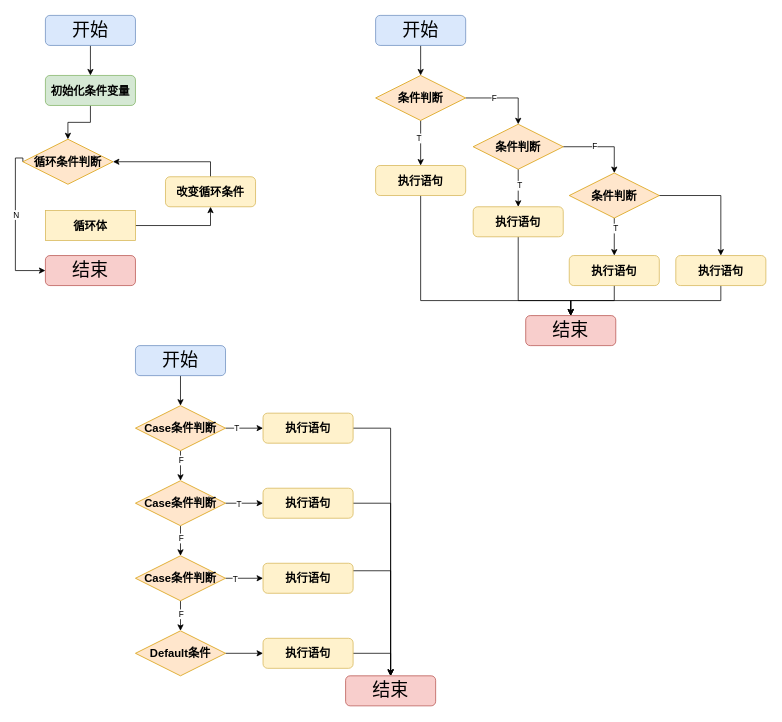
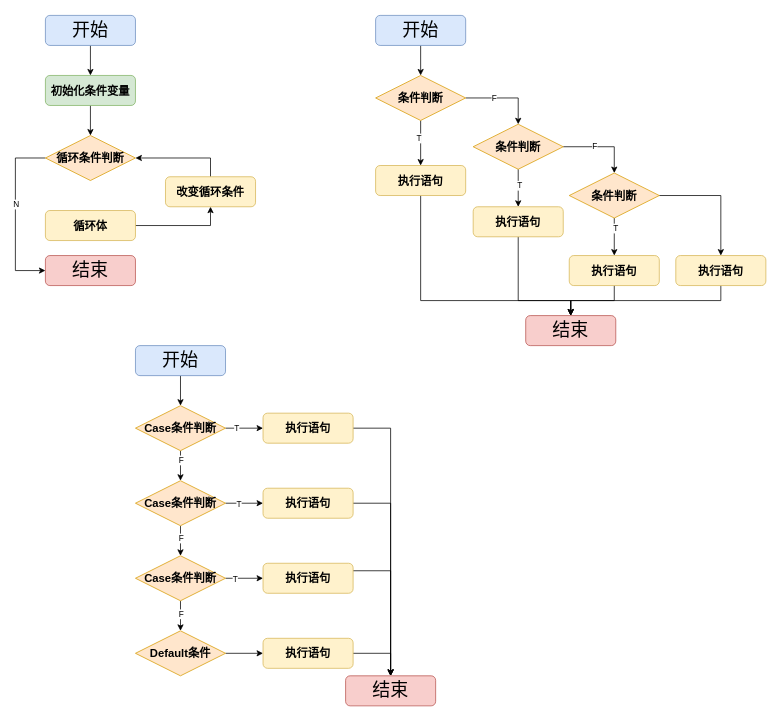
(68, 162) -> (90, 158)
(90, 225) -> (90, 225)
